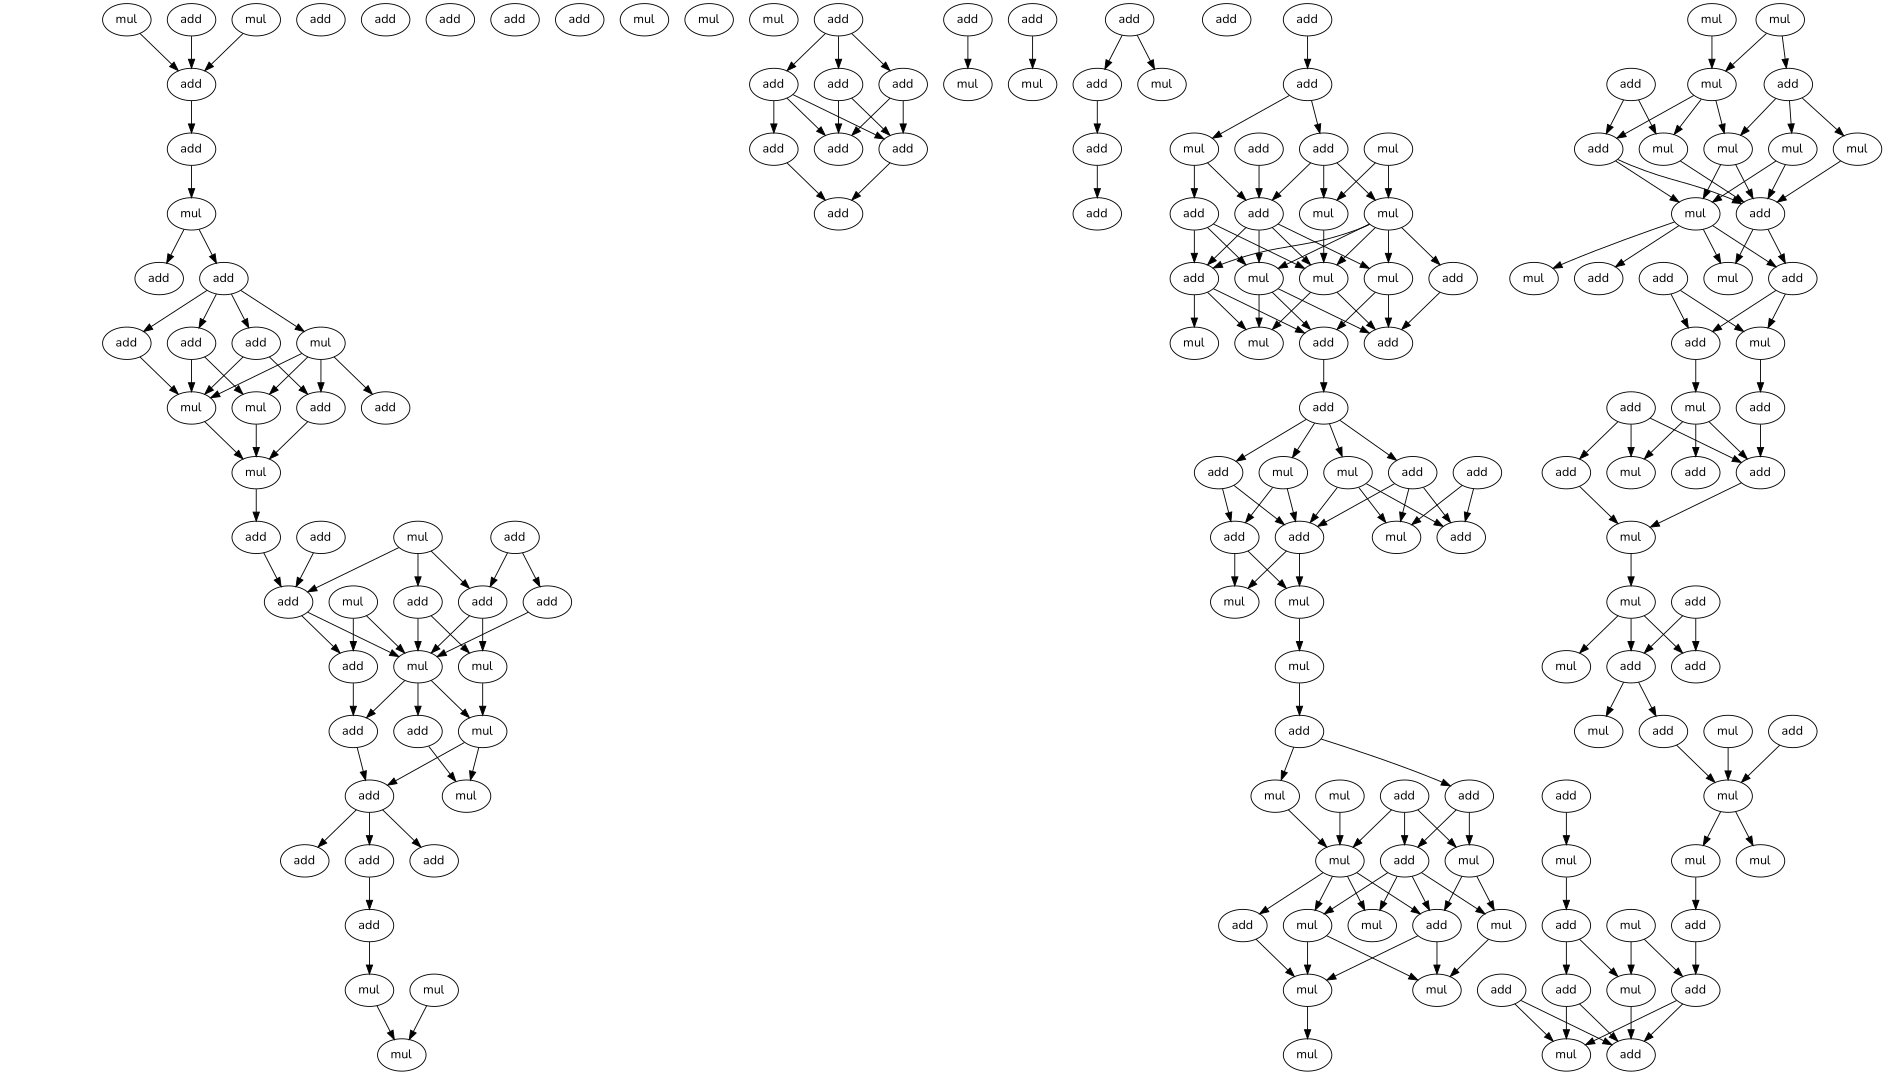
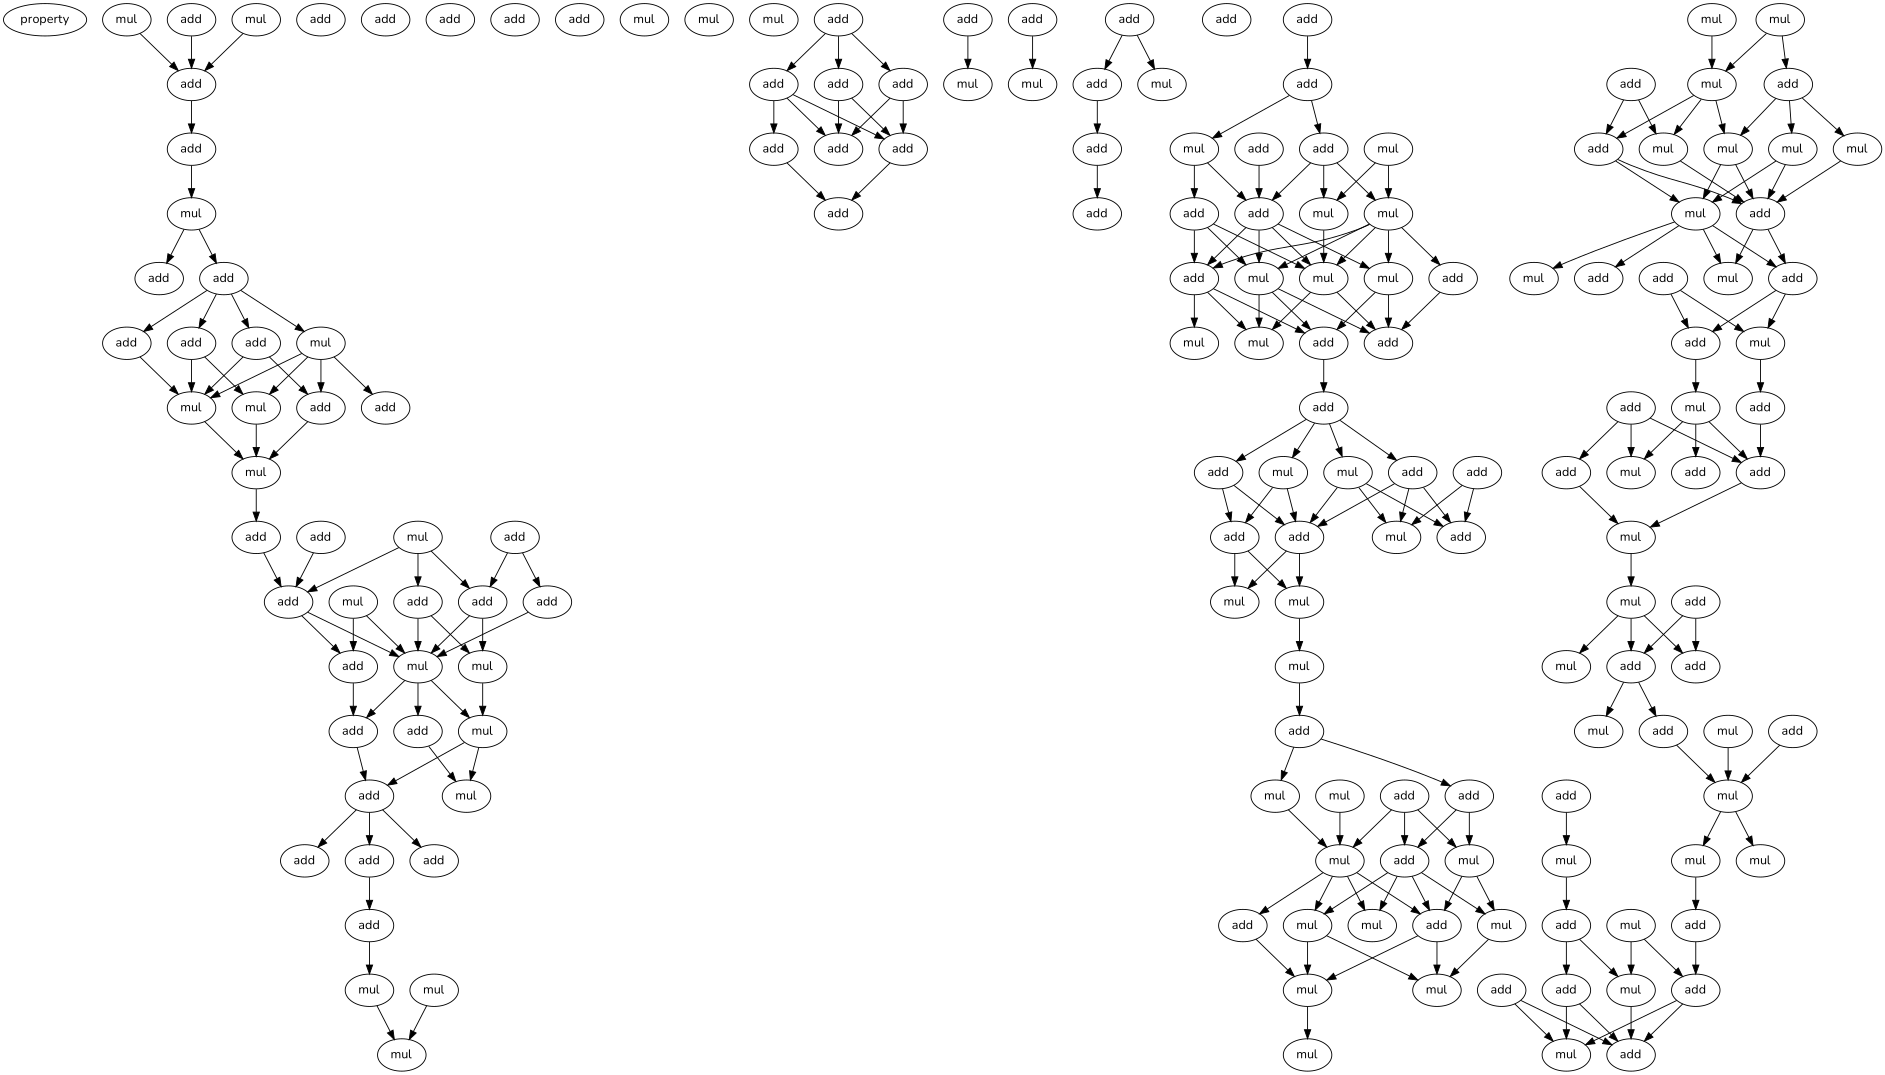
none -> (45, 20)
